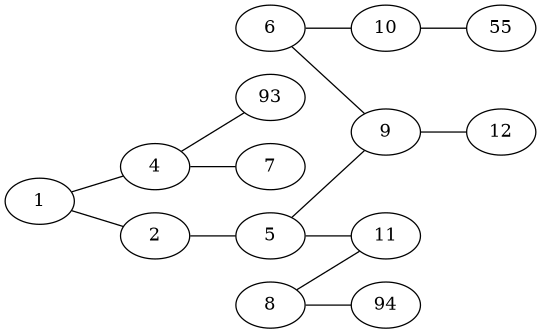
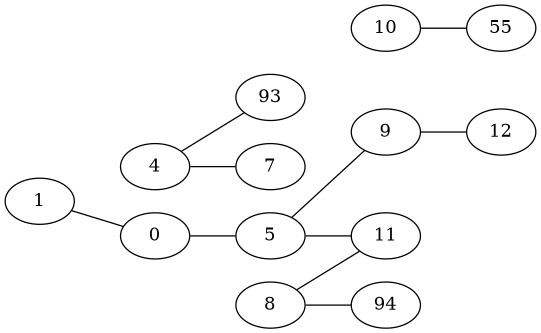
(270, 28) -> none
(98, 184) -> none
(155, 236) -> (155, 236)
